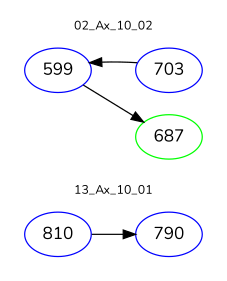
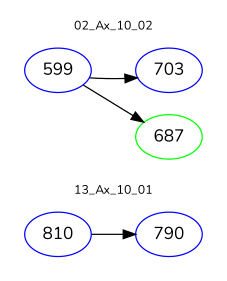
(120, 62) -> (107, 79)
